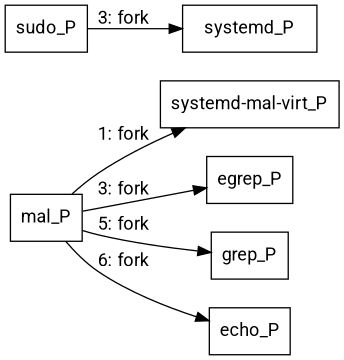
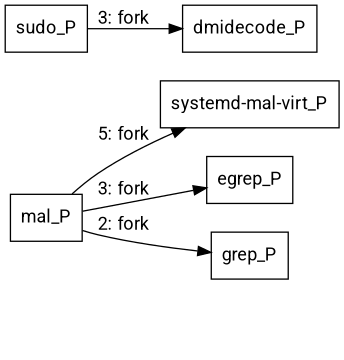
(250, 29) -> (250, 29)
(124, 135) -> (124, 135)
(124, 225) -> (124, 225)
(250, 331) -> none
